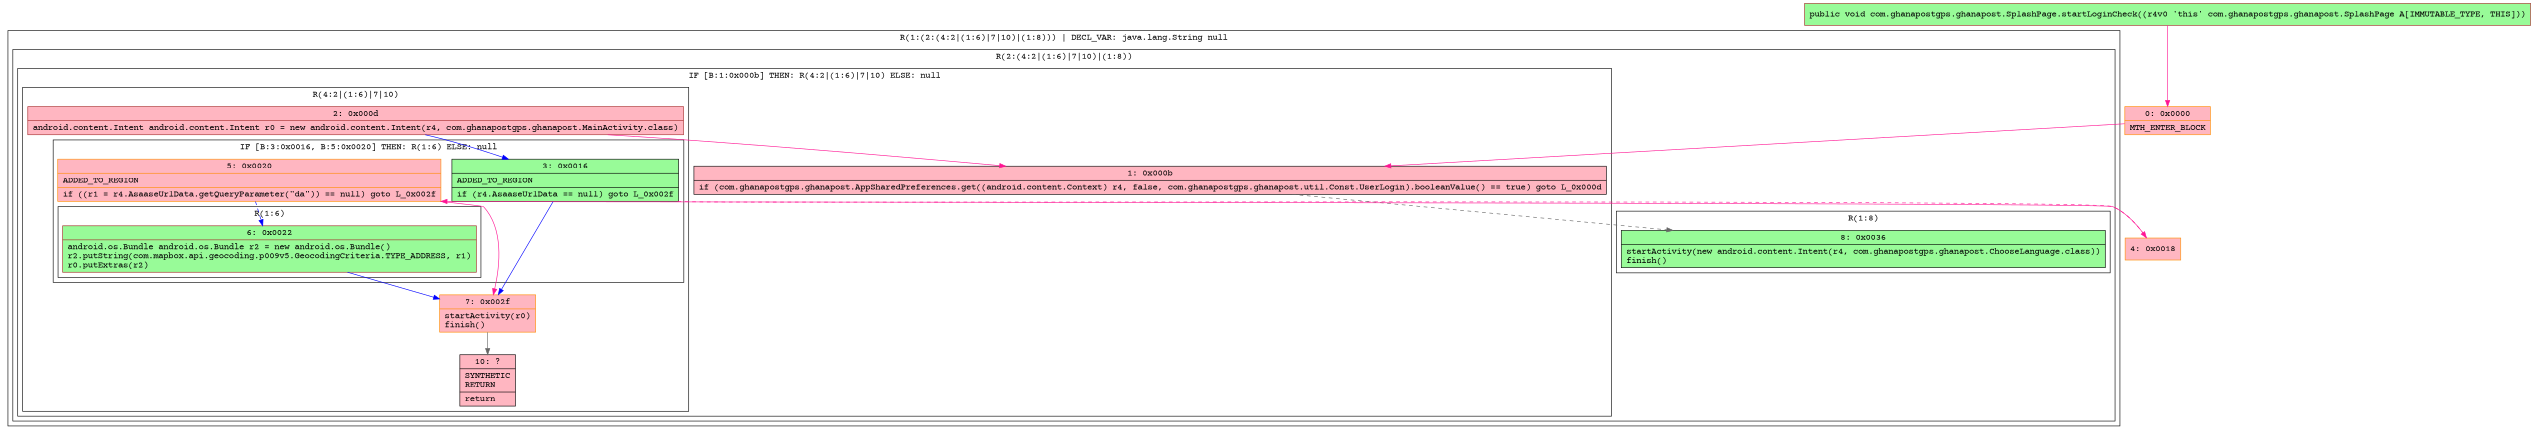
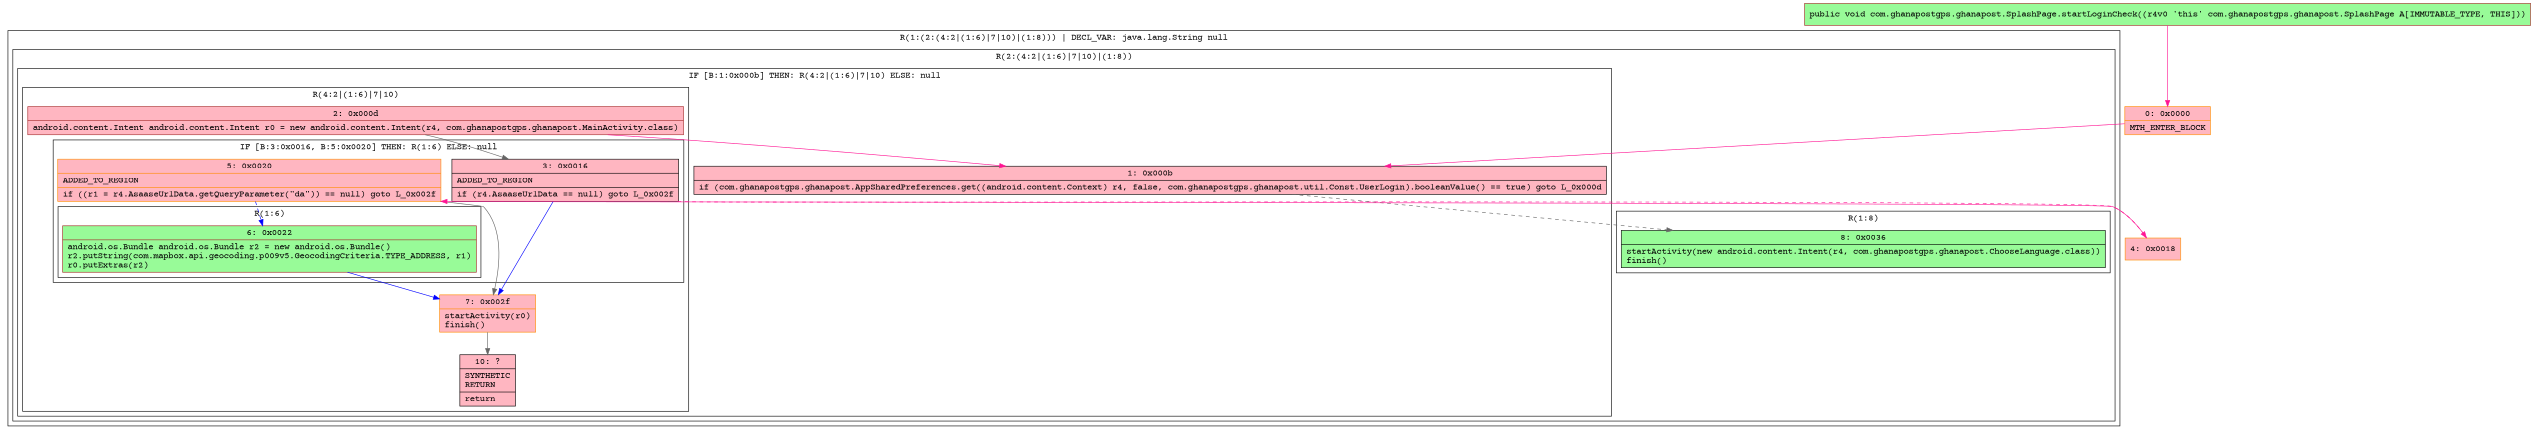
(464, 145) -> (464, 145)
(565, 180) -> (565, 180)
(494, 225) -> (494, 225)
